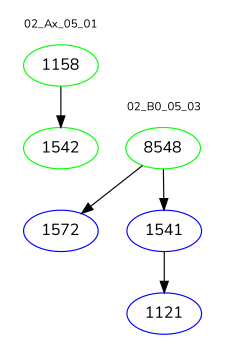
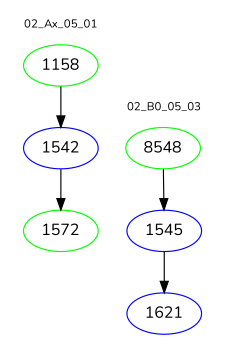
(61, 148) -> (61, 148)
(124, 180) -> (61, 184)
(61, 231) -> (61, 231)
(164, 231) -> (164, 231)
(164, 314) -> (164, 314)
